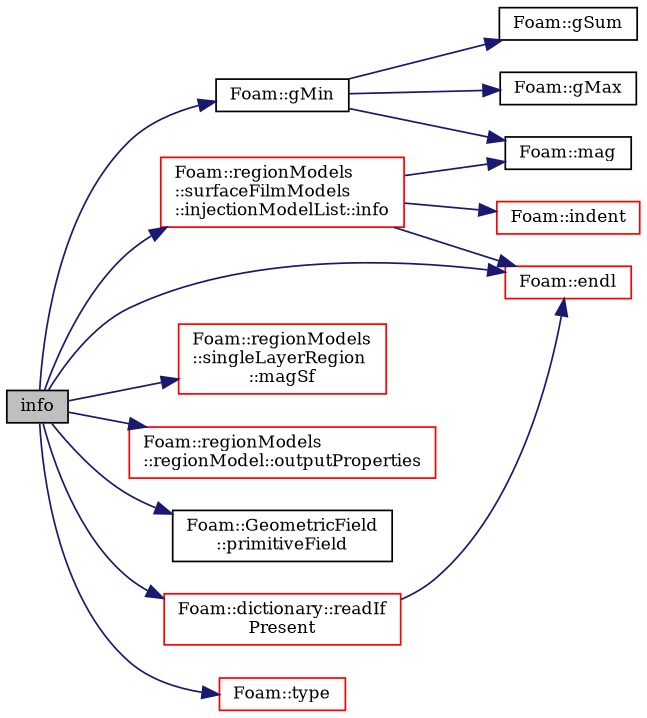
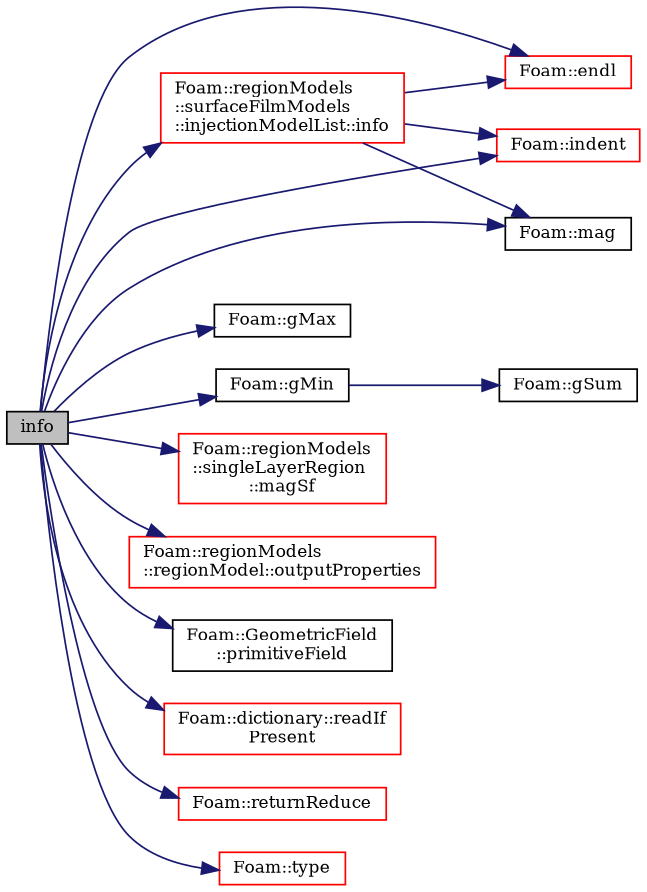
(416, 92) -> (119, 359)
(419, 123) -> (229, 246)
none -> (203, 208)
(510, 476) -> none
none -> (282, 804)
